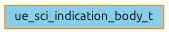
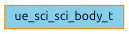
(84, 17) -> (64, 17)
